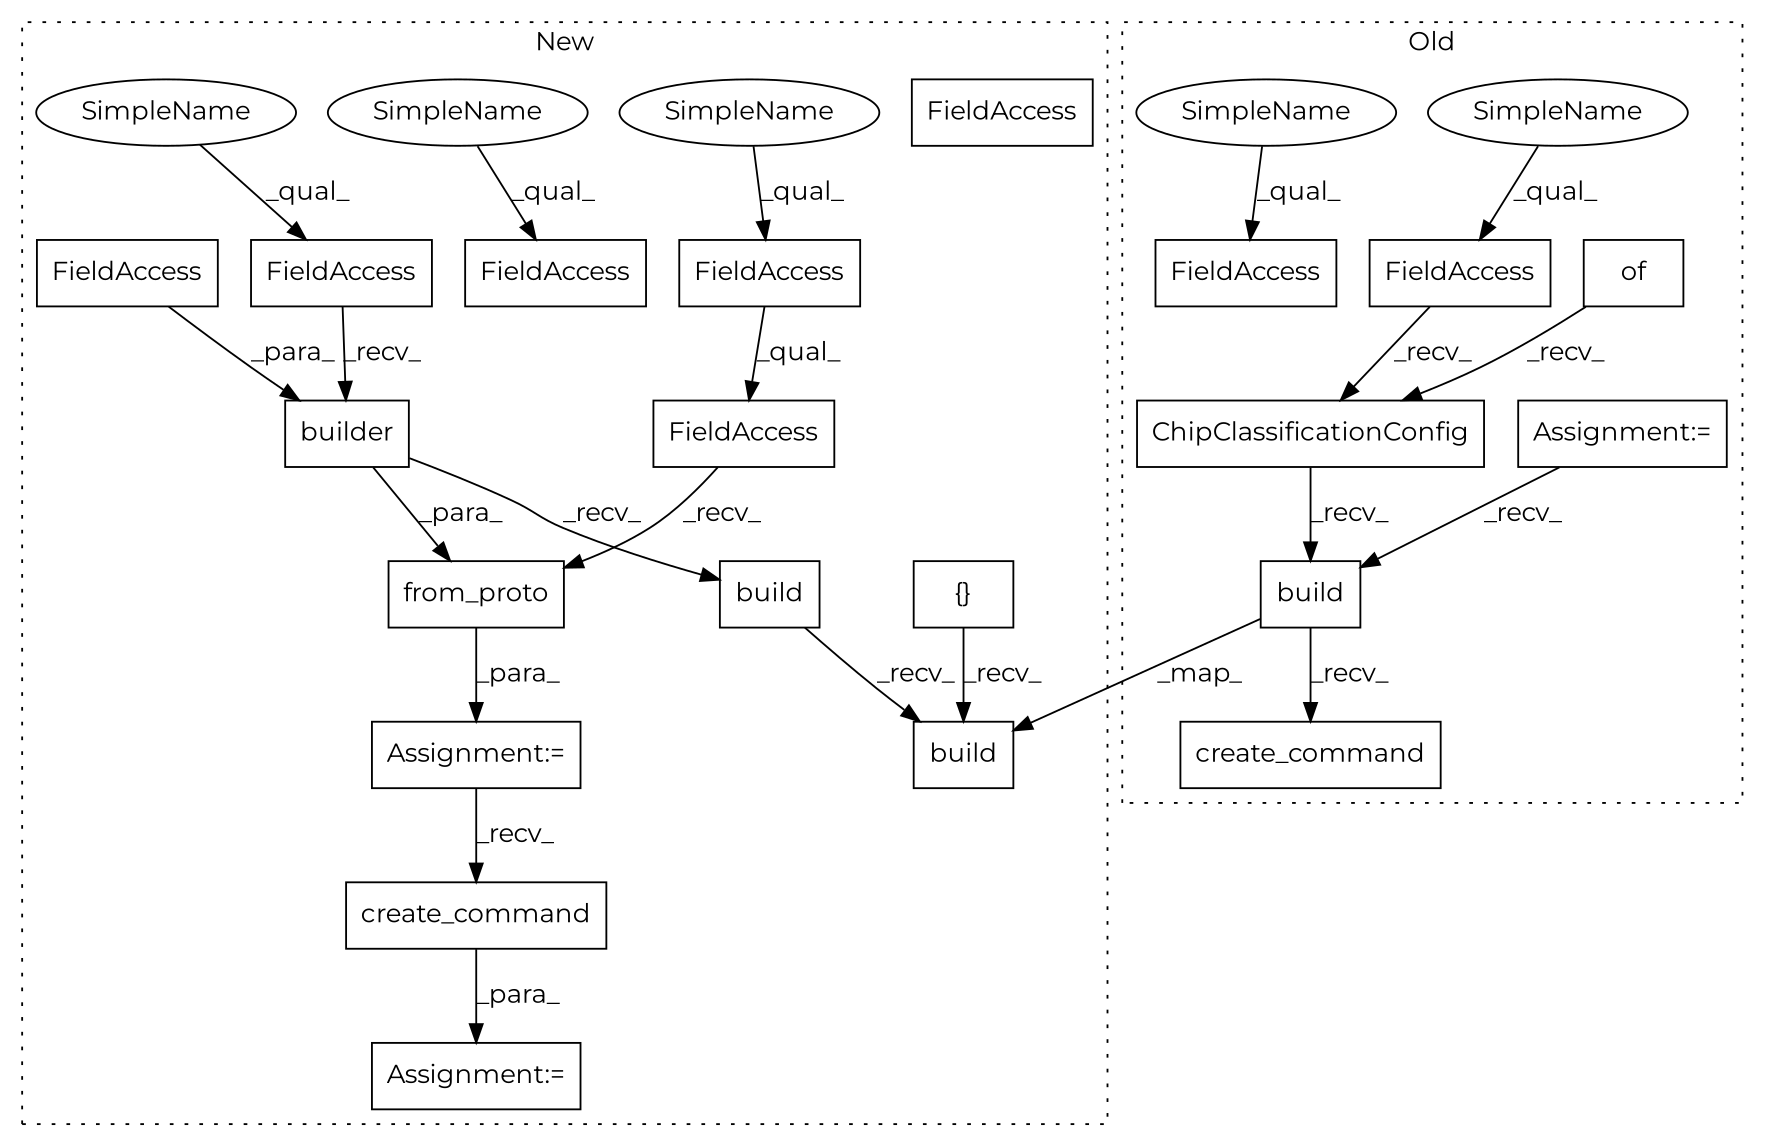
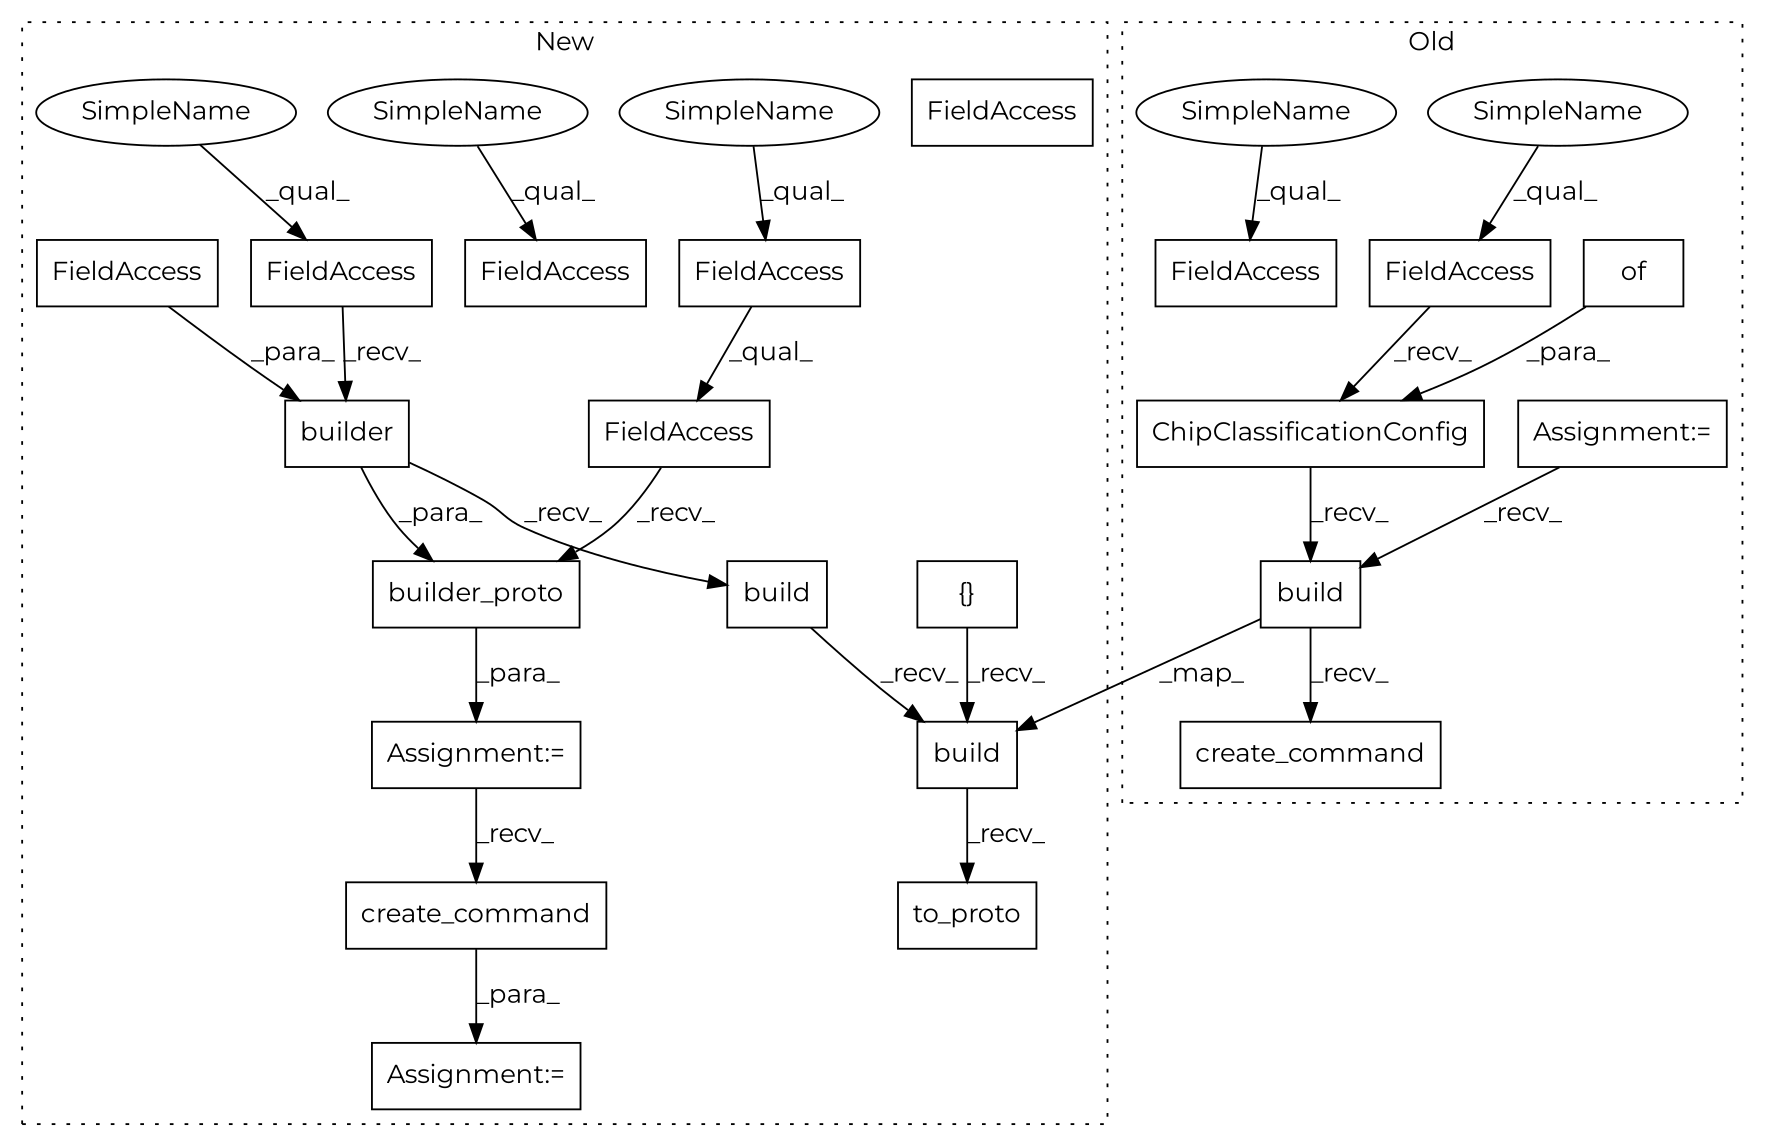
(1566, 353) -> (1569, 353)
(476, 594) -> (476, 594)
none -> (967, 916)
